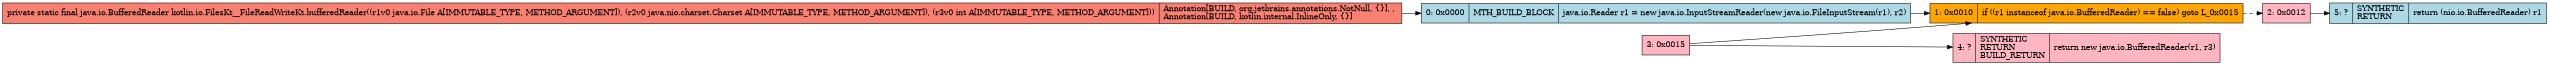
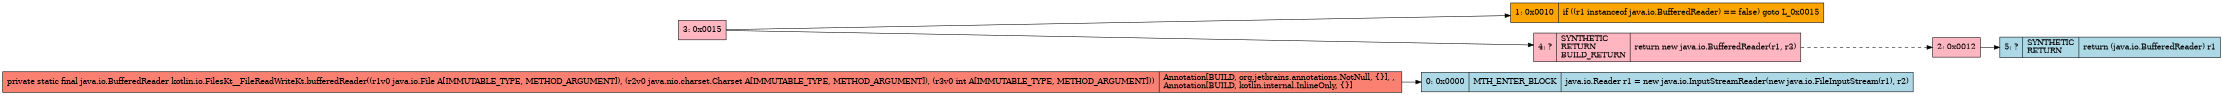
(1514, 13) -> (1515, 82)
(1917, 13) -> none
(2250, 13) -> (1864, 47)
(2478, 13) -> (2150, 47)
